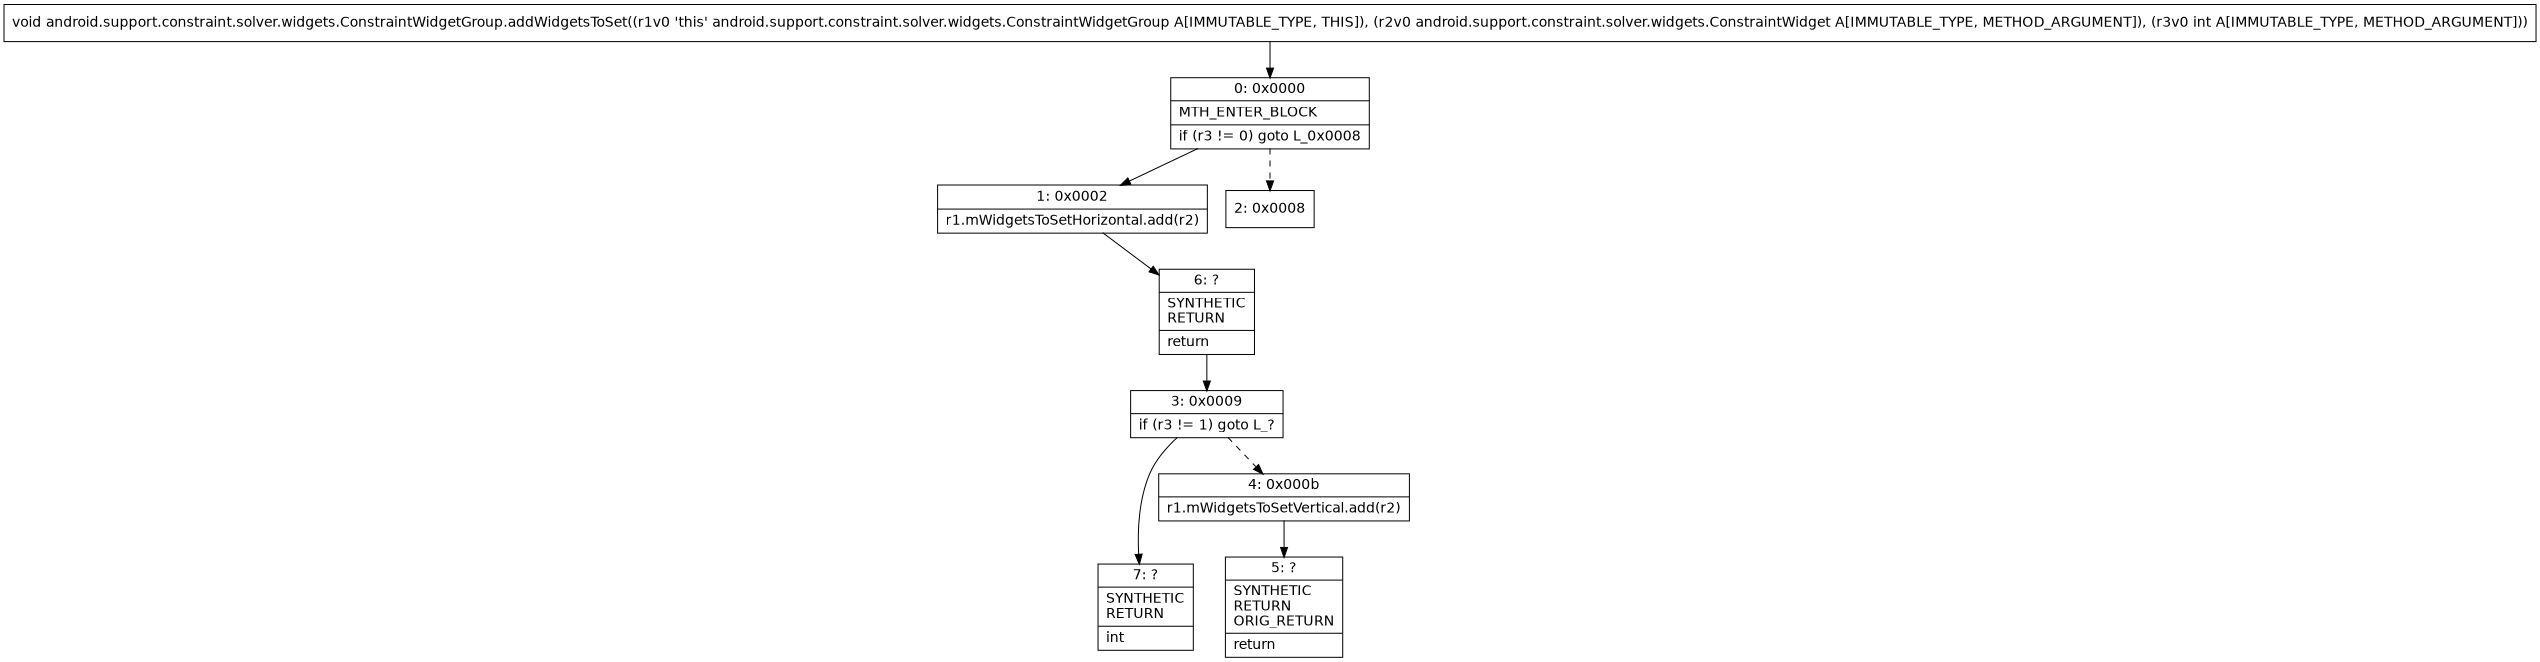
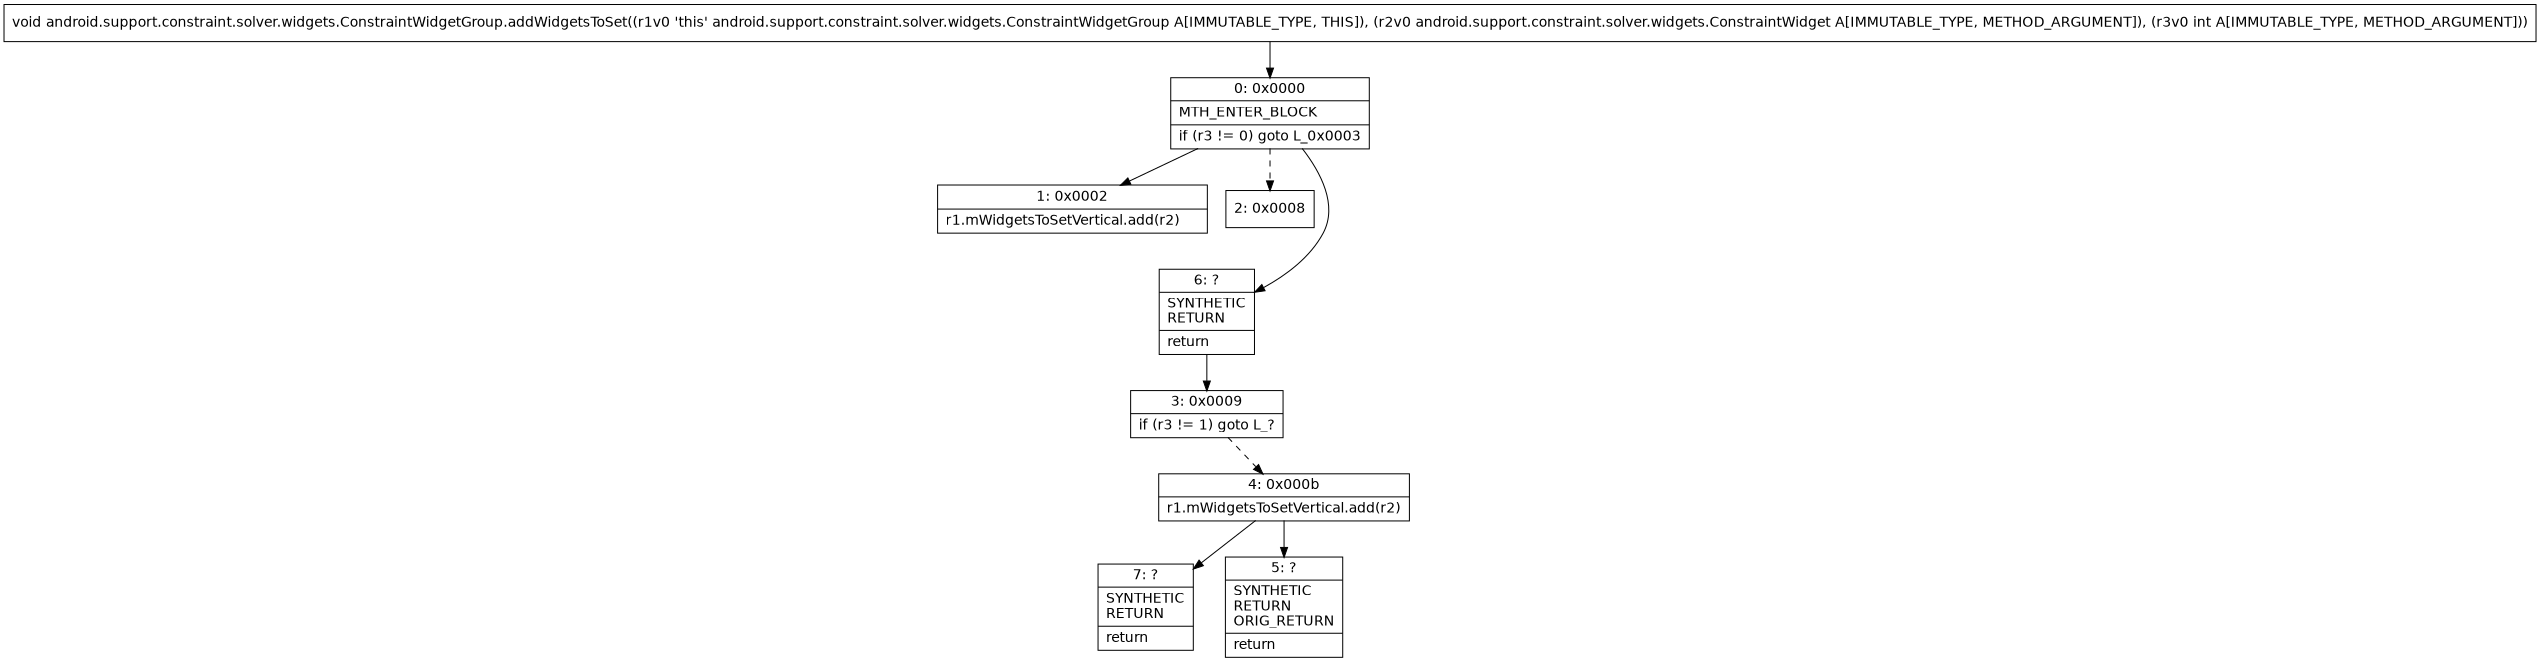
(1270, 136) -> (1270, 136)
(1072, 221) -> (1063, 221)
(1127, 251) -> (1325, 228)
(1144, 491) -> (1228, 542)
(1116, 638) -> (1128, 638)
